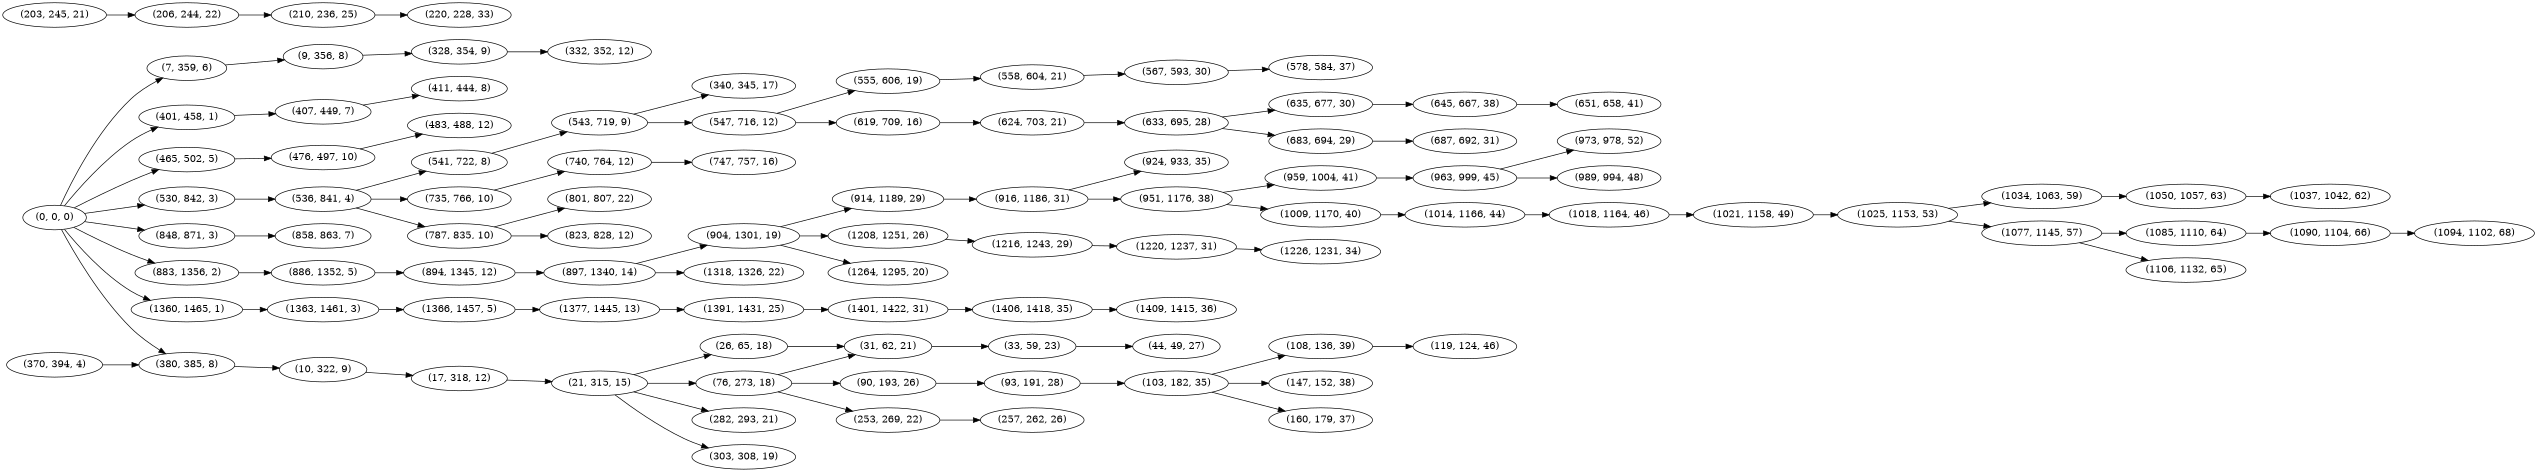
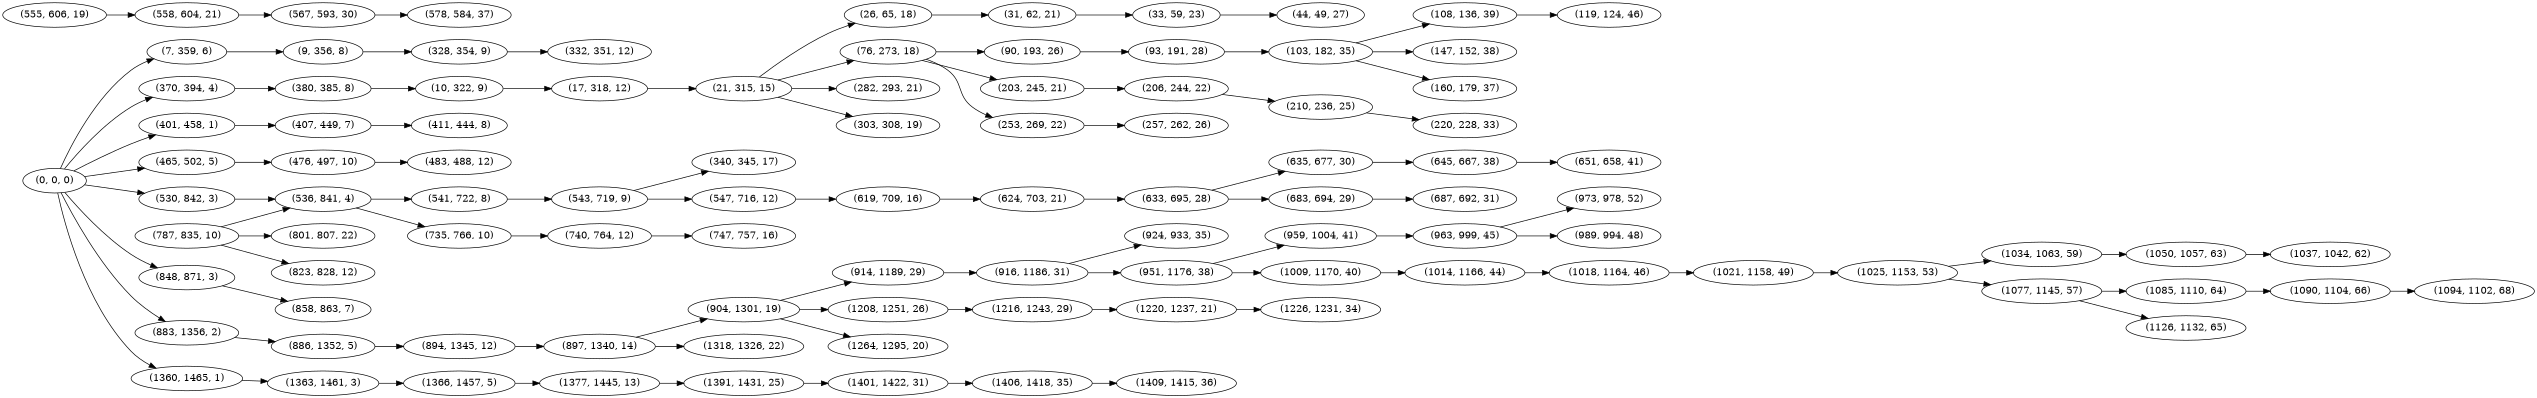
(600, 52) -> (600, 52)
(813, 103) -> none
(387, 216) -> (252, 218)
(1176, 247) -> (1176, 310)
(2186, 270) -> (2186, 328)
(104, 296) -> (101, 130)
(813, 366) -> (956, 69)
